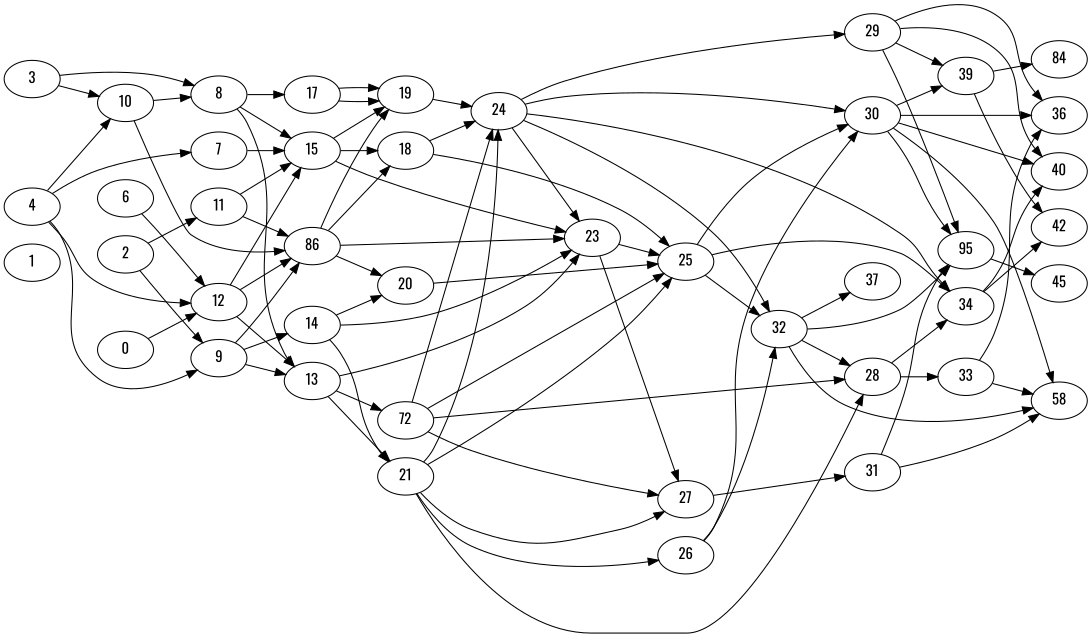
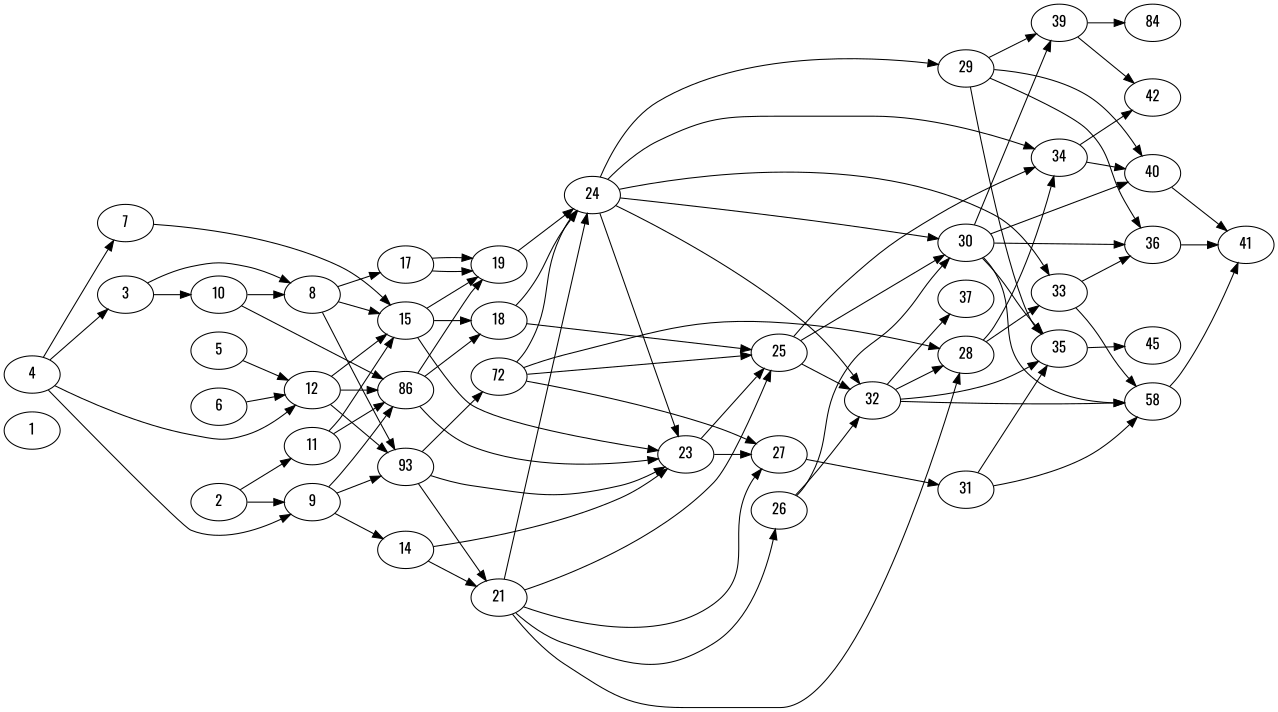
(75, 159) -> (75, 338)
none -> (845, 175)
none -> (1246, 245)
(966, 250) -> (1059, 349)
(406, 286) -> none
(126, 350) -> (219, 351)
(312, 381) -> (406, 467)
